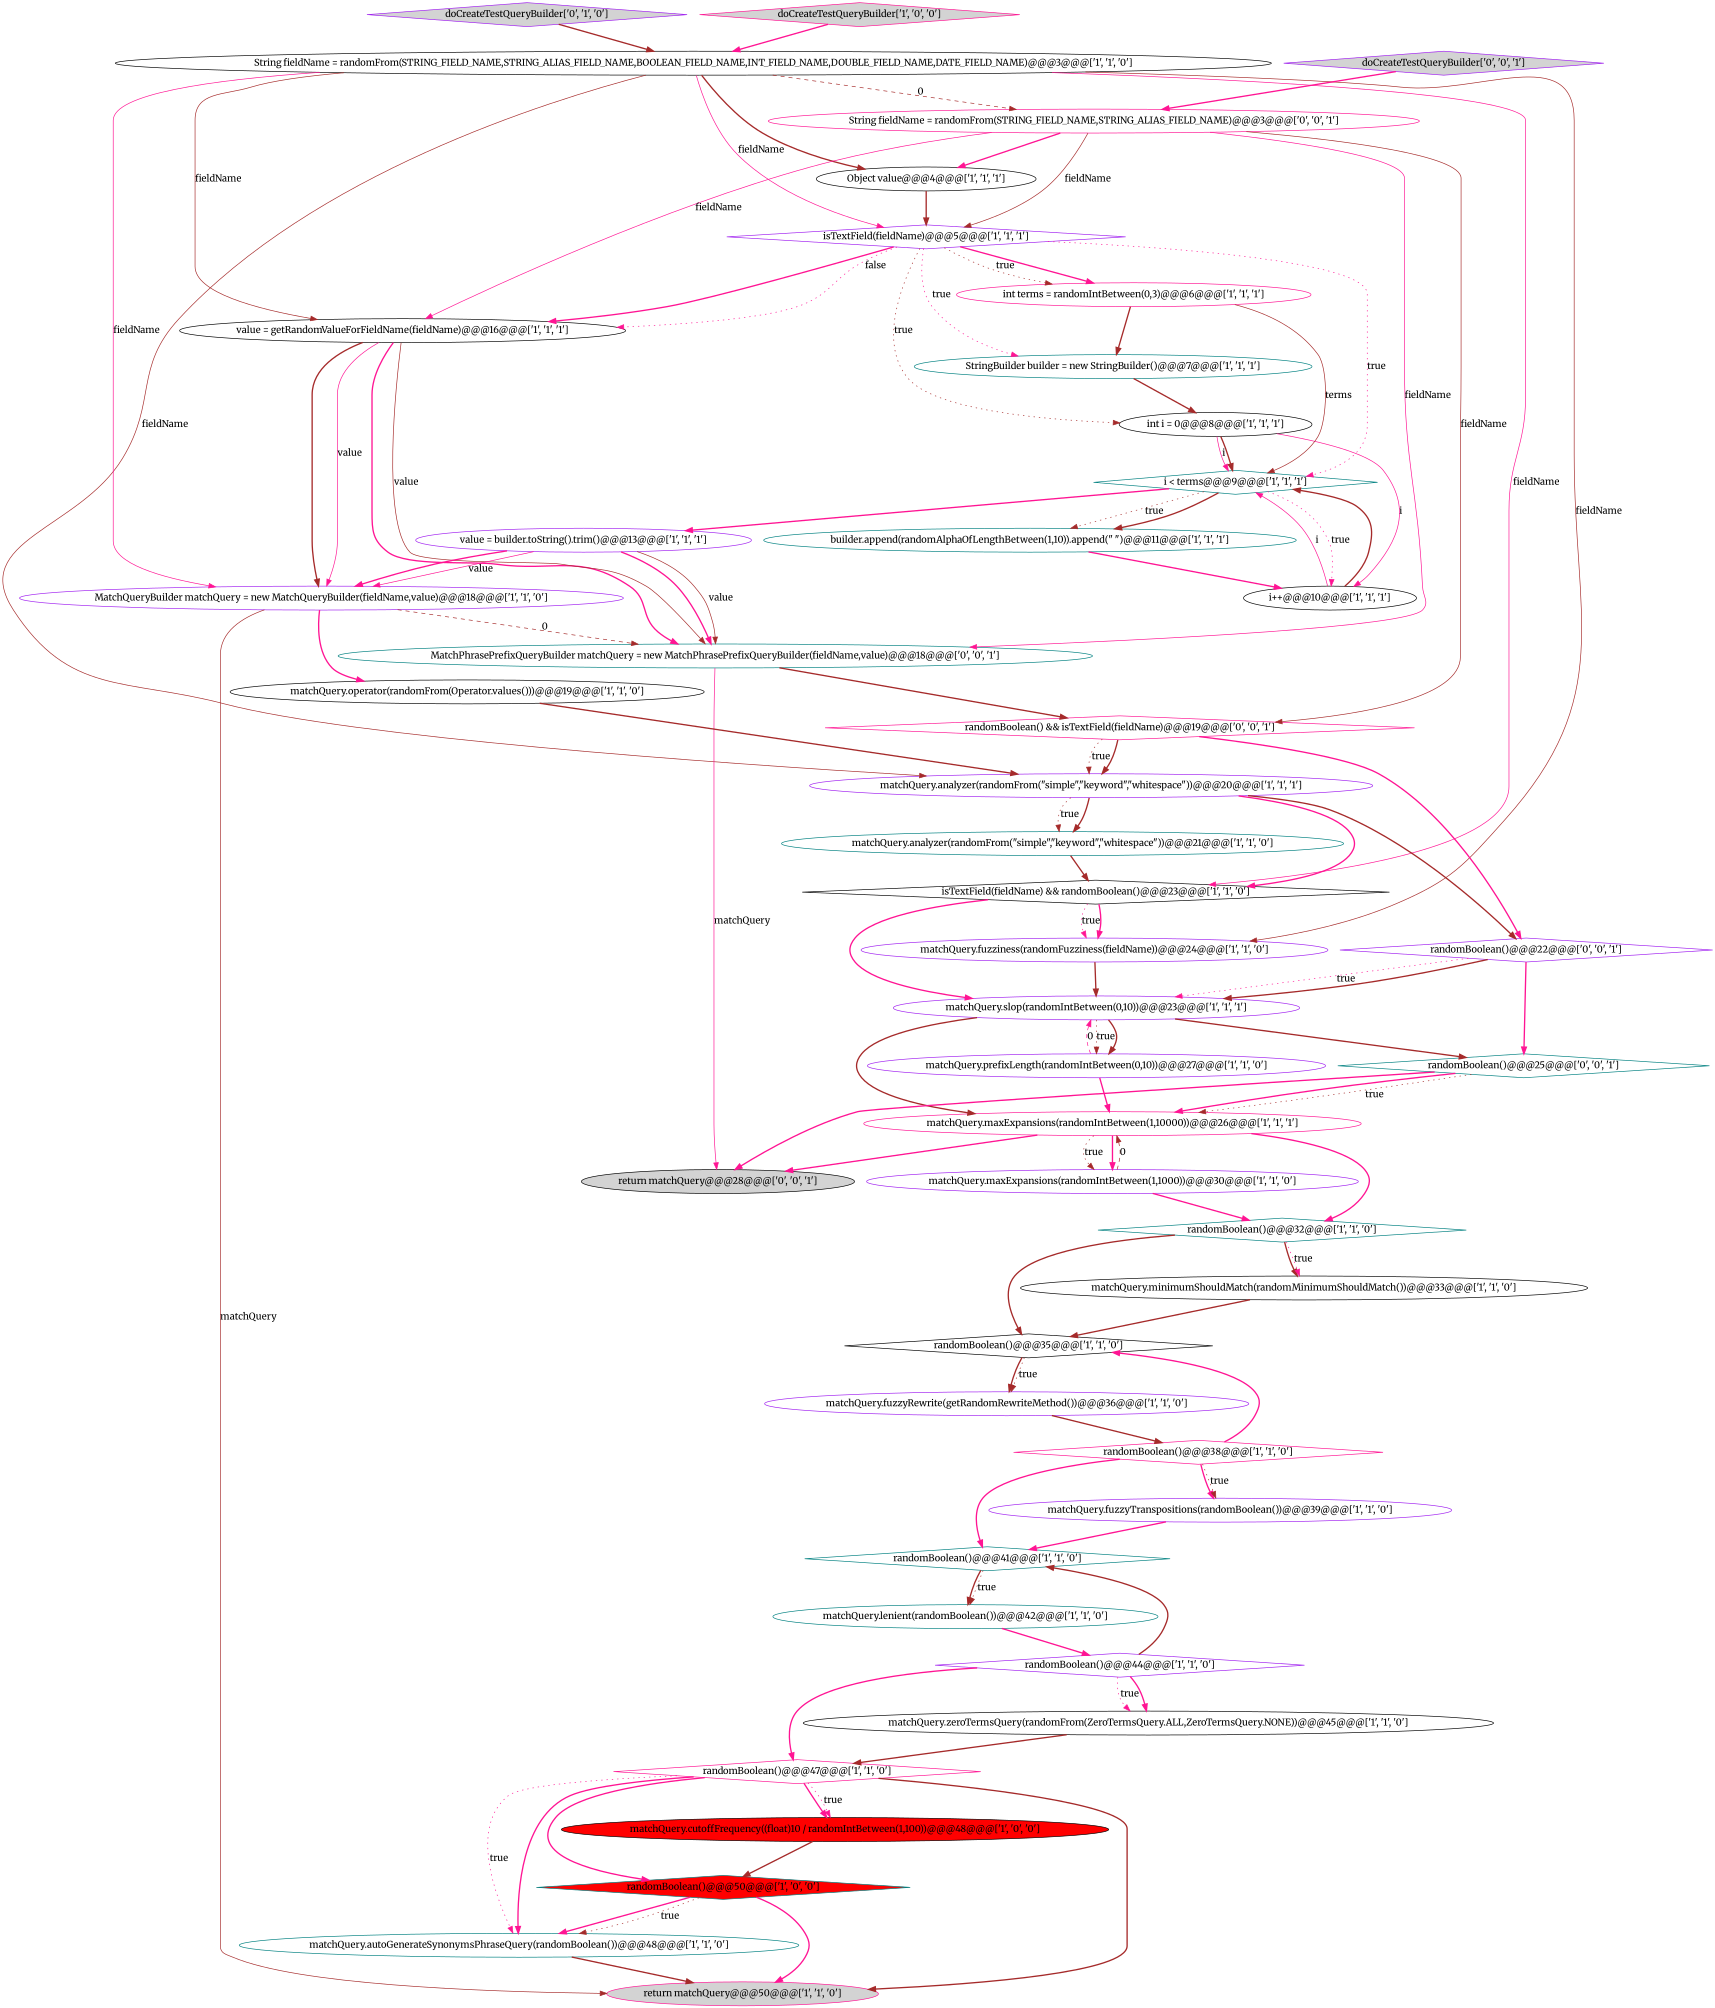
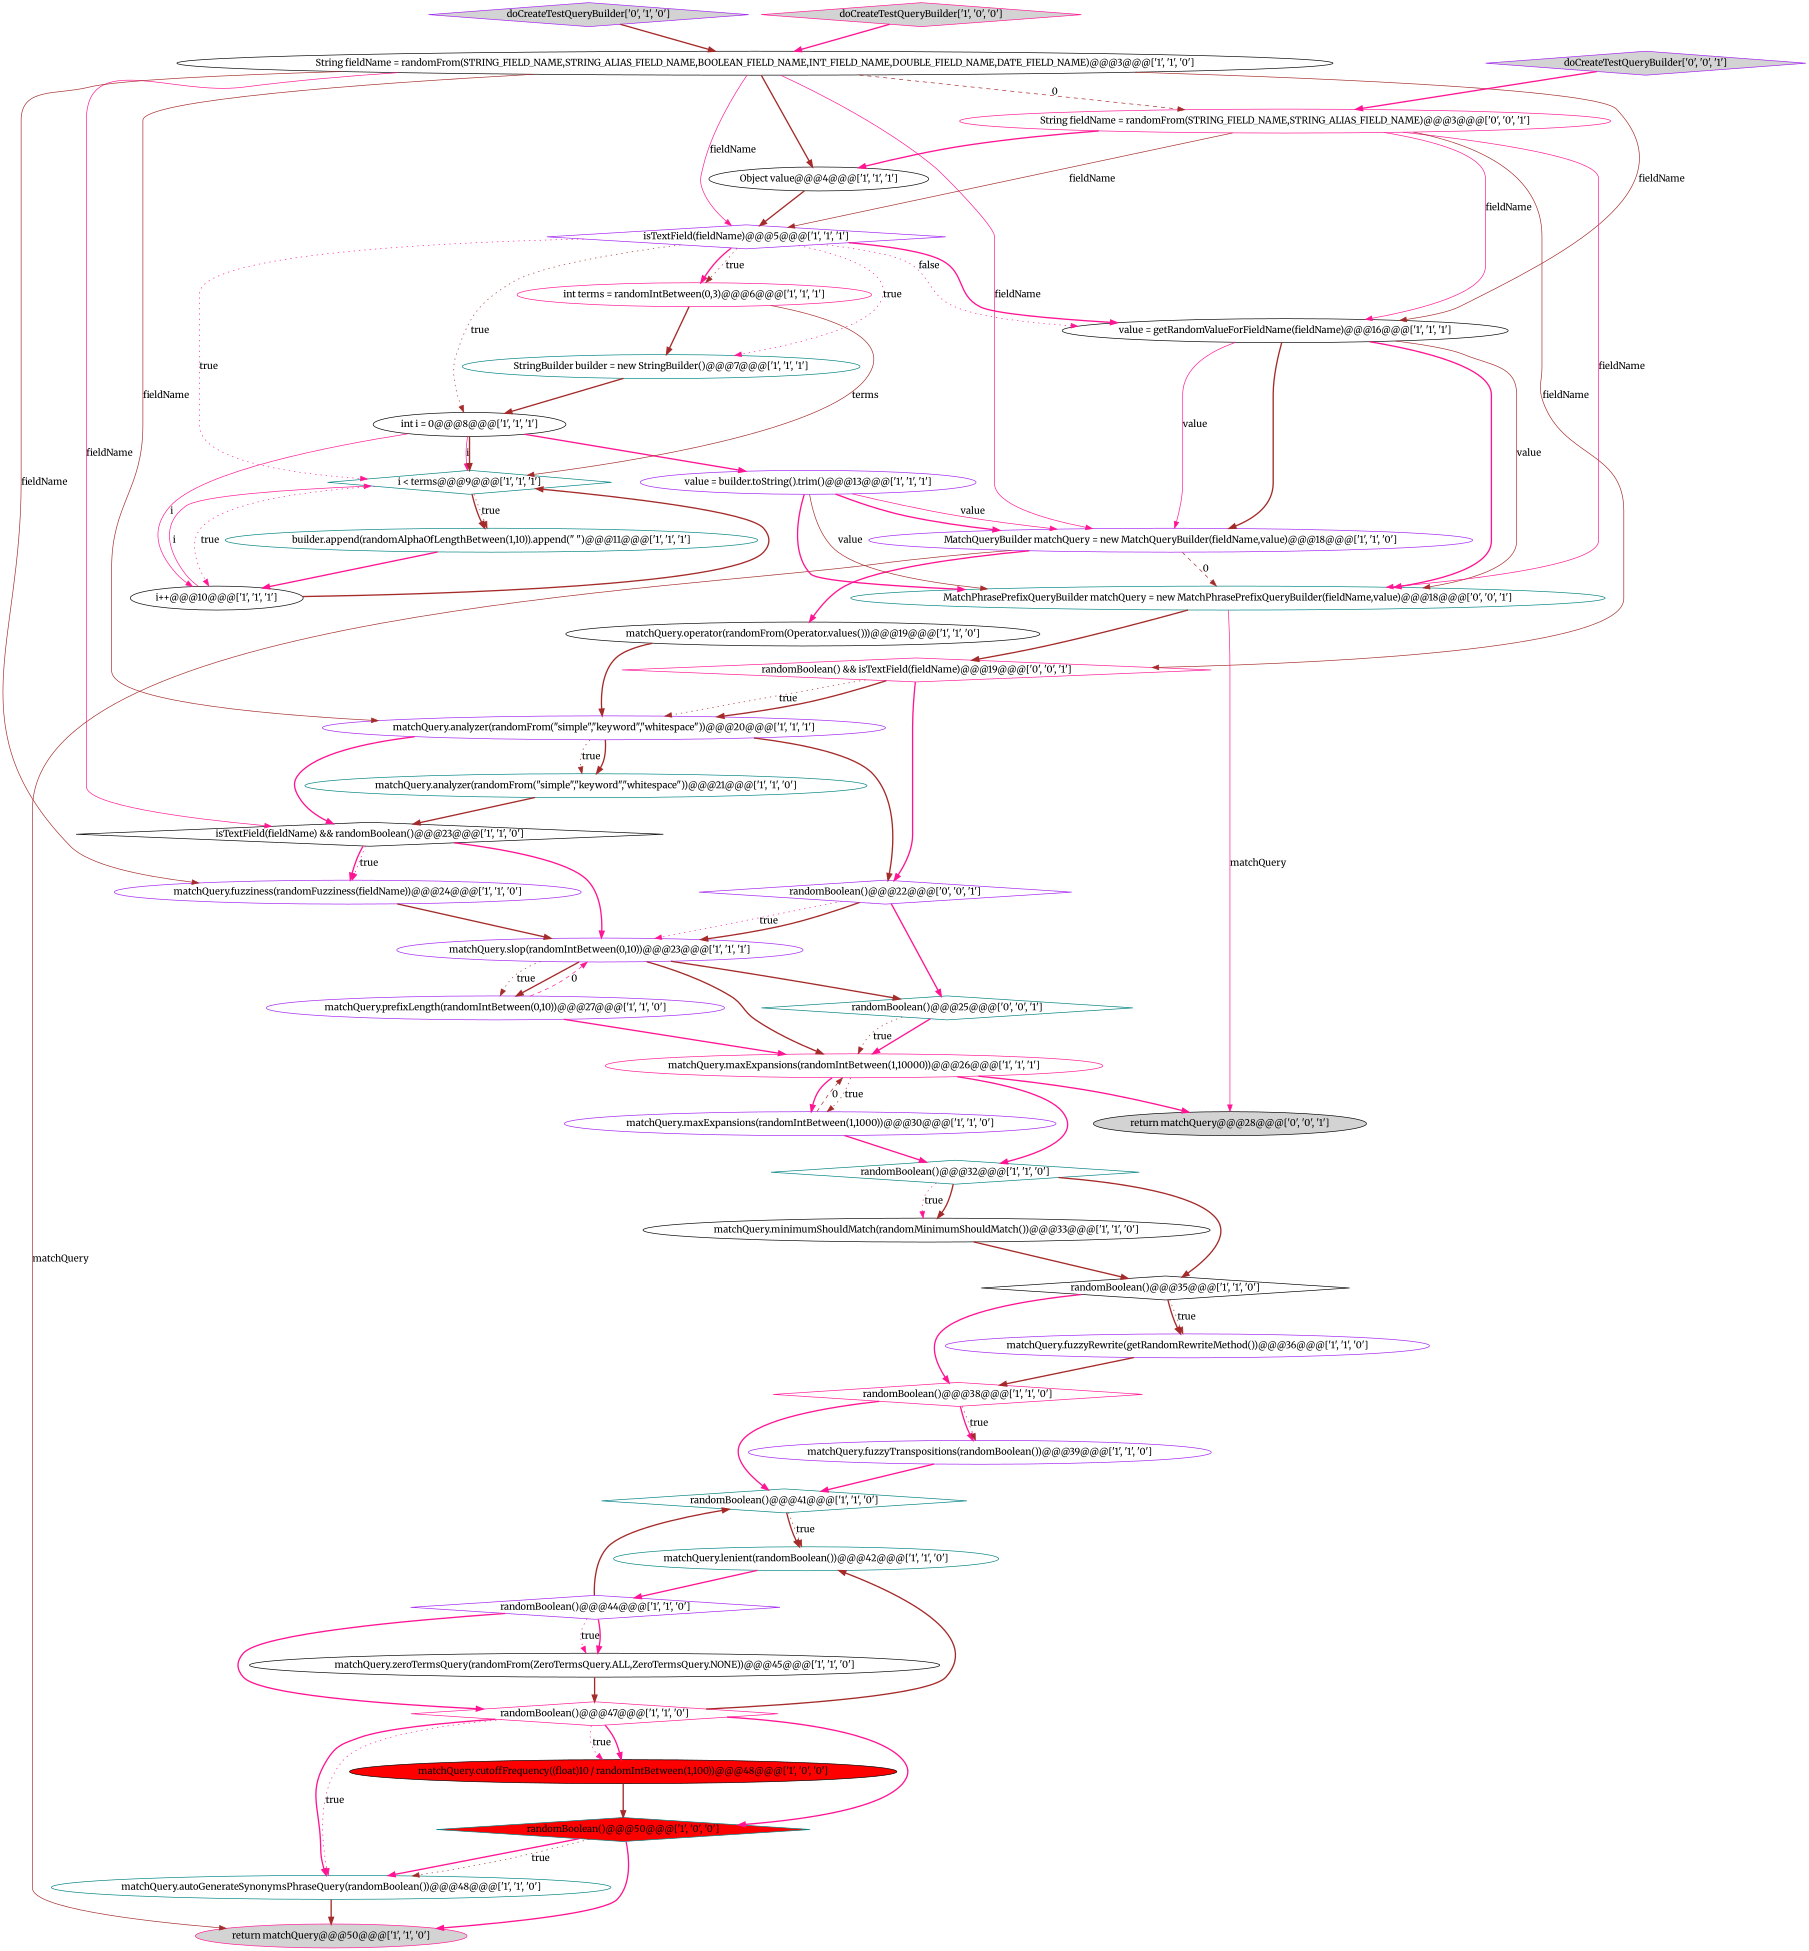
(931, 509) -> (632, 452)
(1082, 1095) -> none
(1222, 1373) -> (985, 1311)
(1127, 1888) -> (910, 1690)
